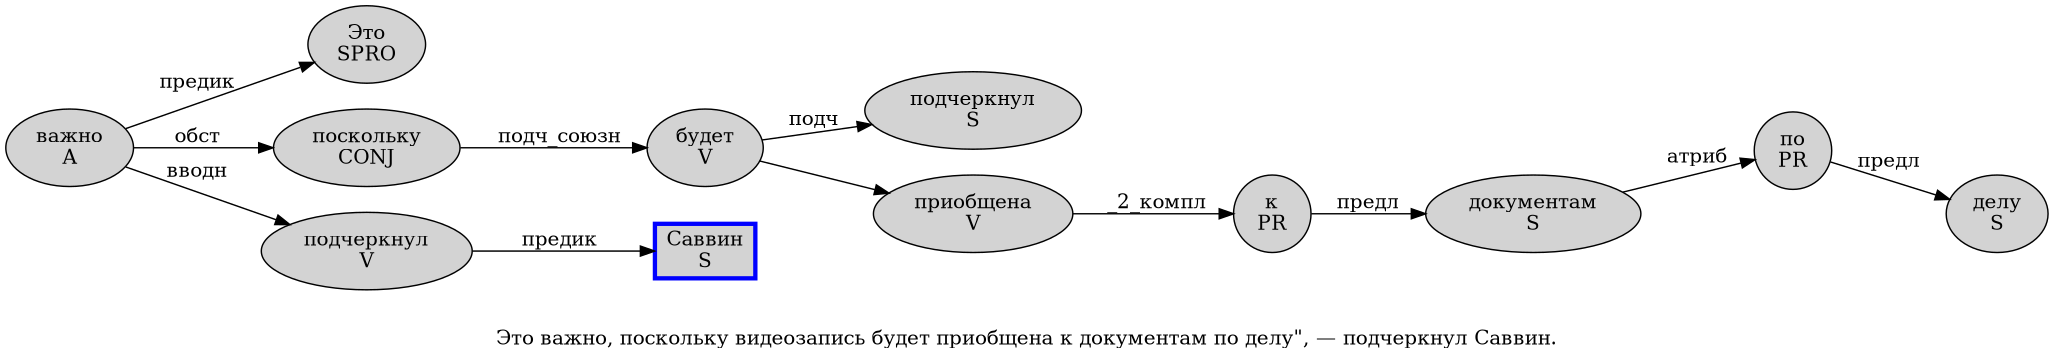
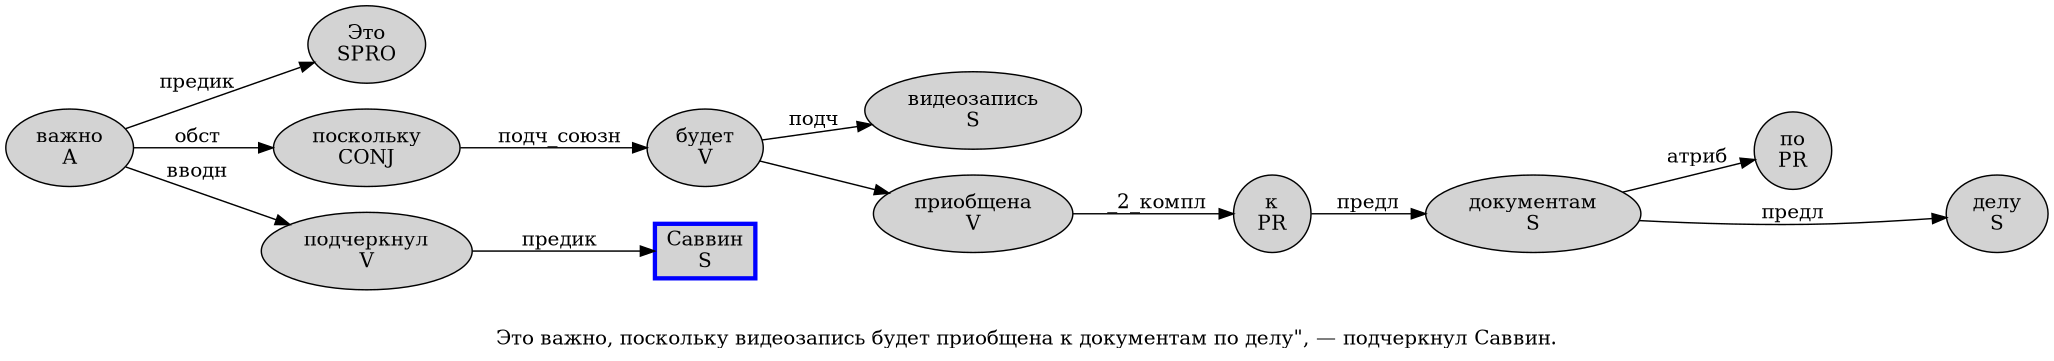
(973, 110) -> (973, 110)
(1883, 179) -> (1786, 225)
